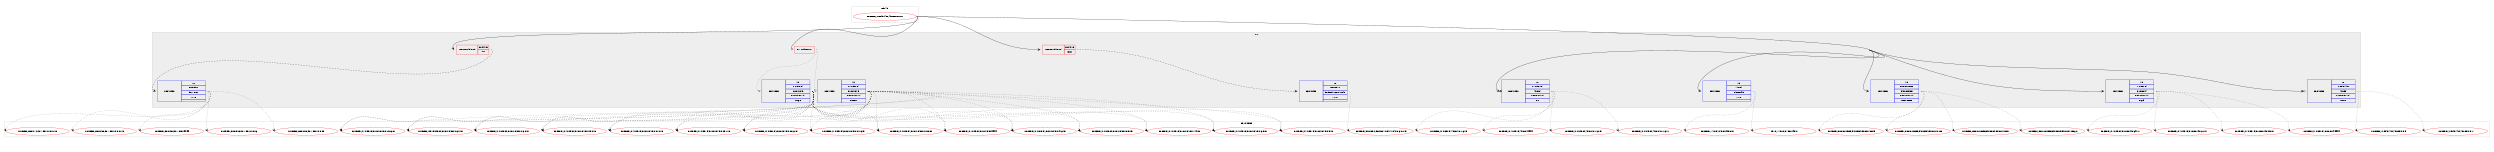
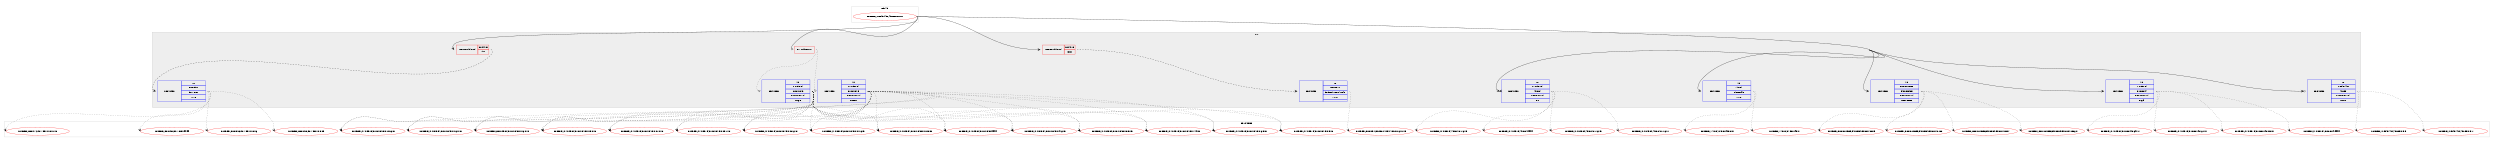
(105, 131) -> none
(441, 131) -> (441, 131)
(508, 131) -> (508, 131)
(1381, 131) -> (1381, 131)
(1785, 131) -> (1785, 131)
